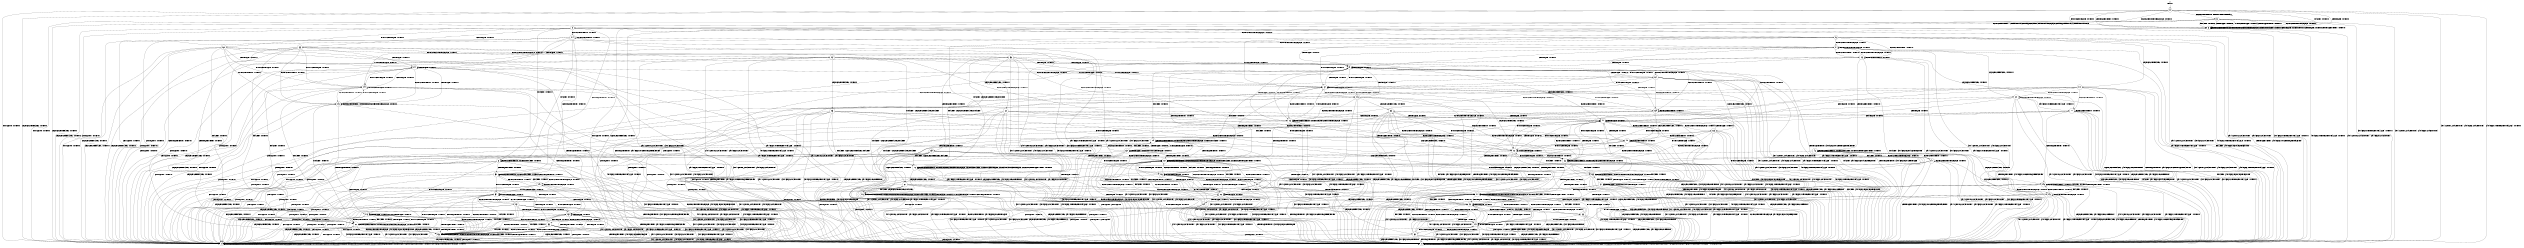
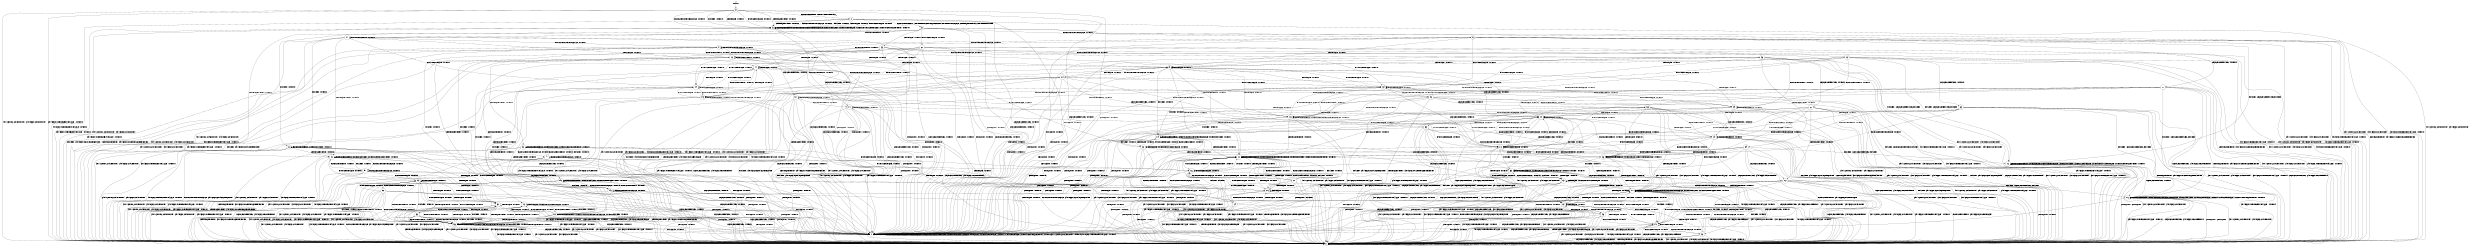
(1581, 79) -> (942, 79)
(1777, 103) -> (1828, 96)
(2056, 104) -> (825, 102)
(1540, 114) -> (1682, 119)
(314, 161) -> none
(967, 238) -> (1438, 231)
